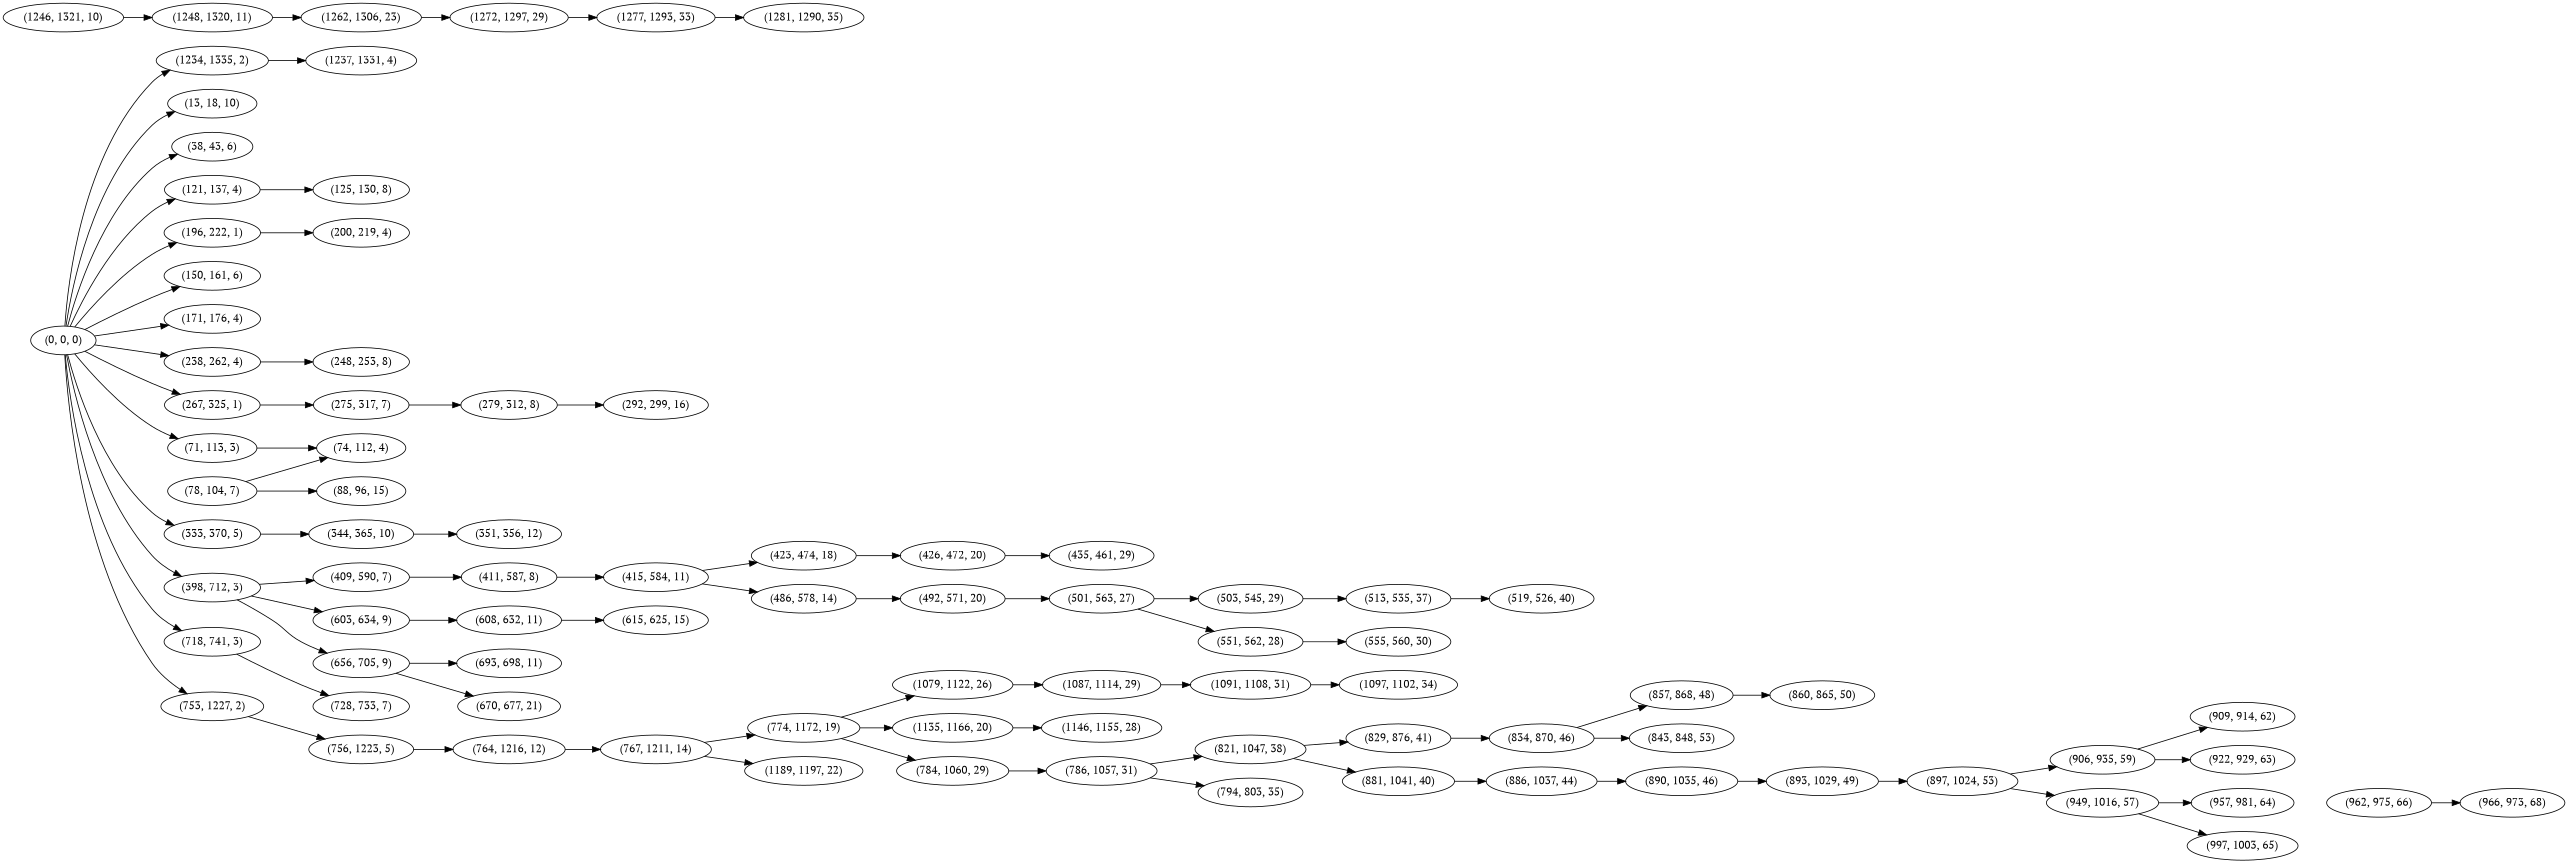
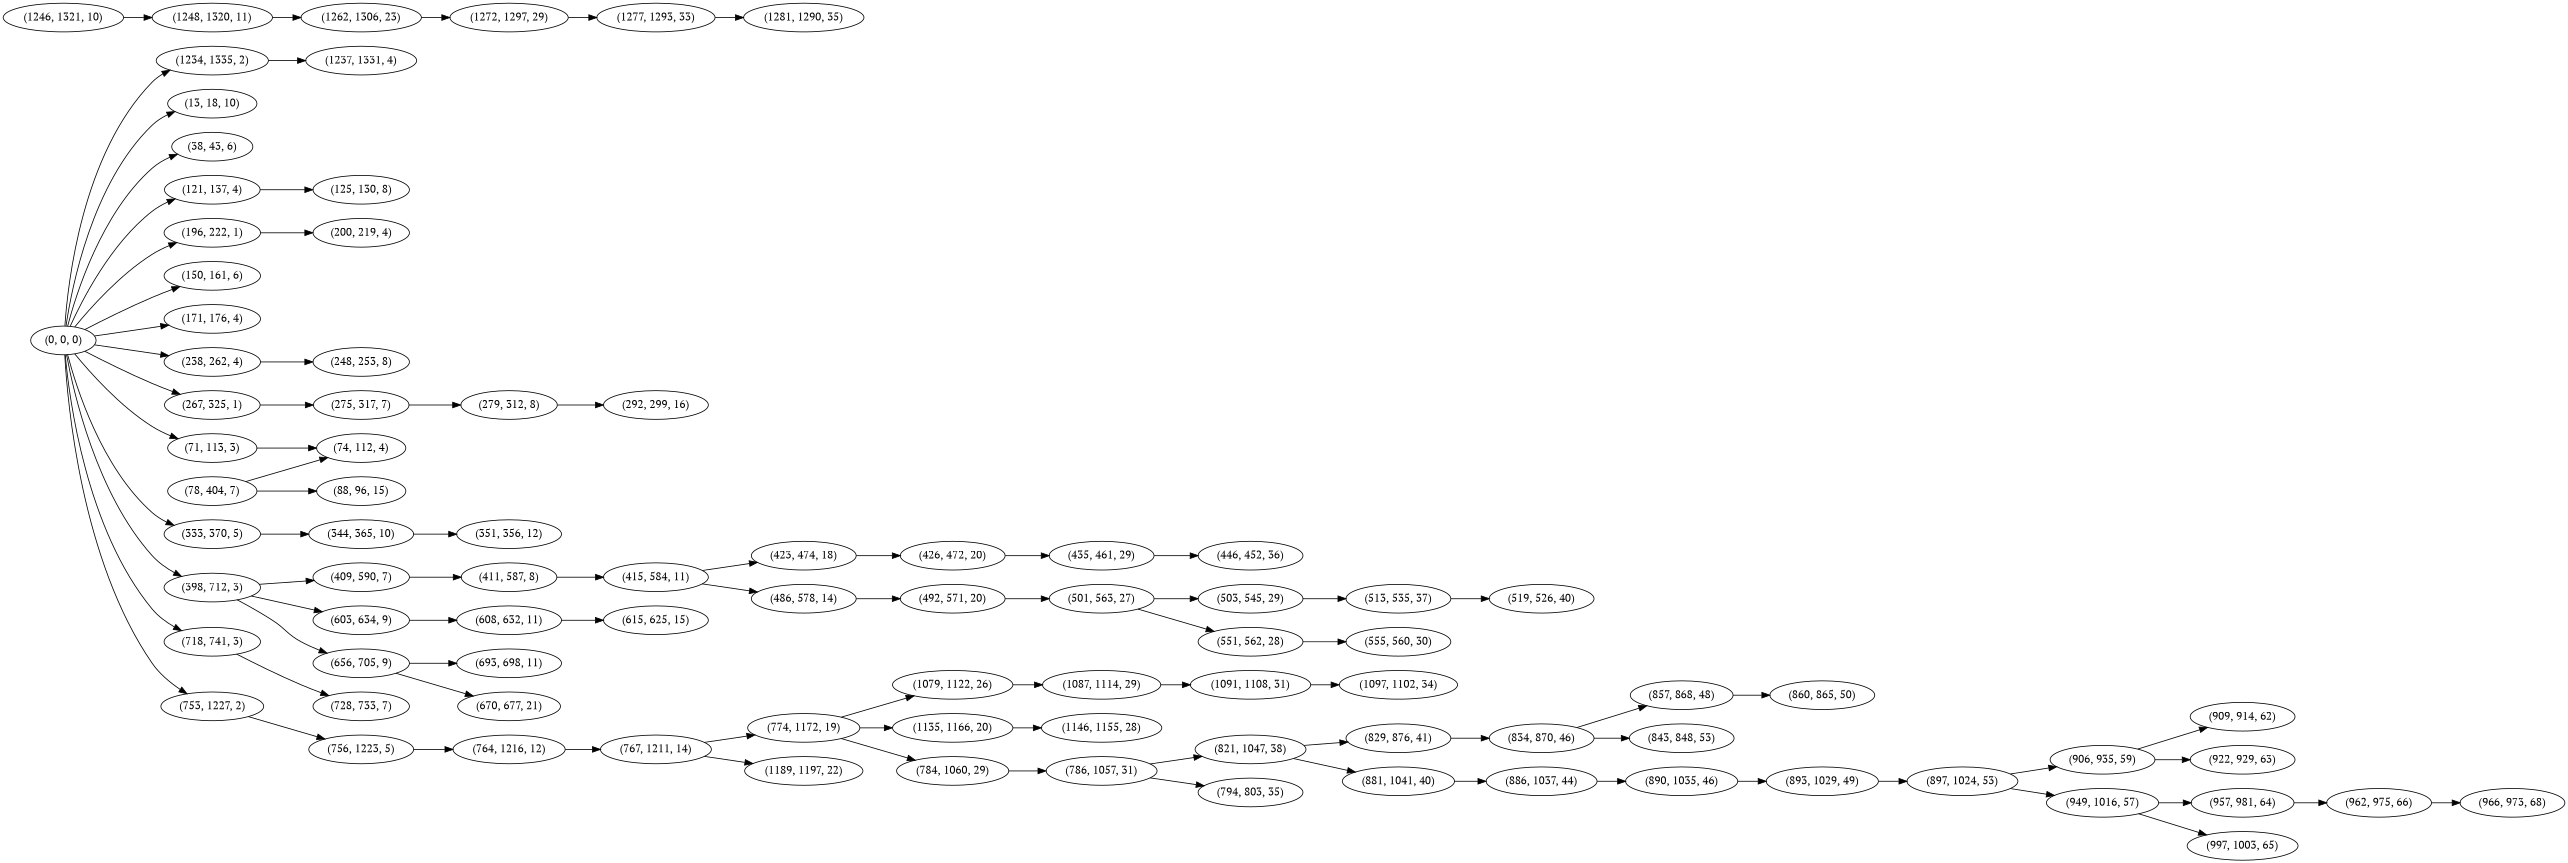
(212, 491) -> (212, 491)
none -> (1251, 556)
none -> (2306, 803)
